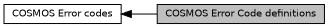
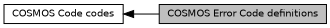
(63, 14) -> (64, 14)
